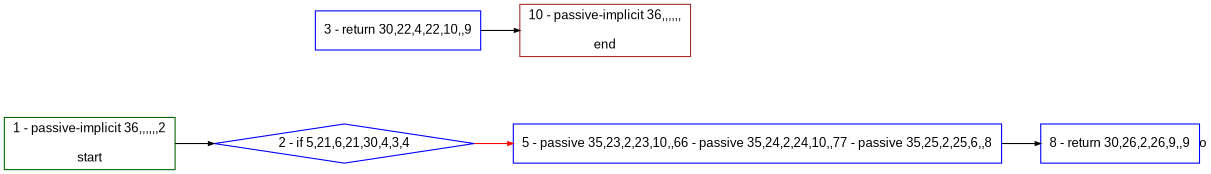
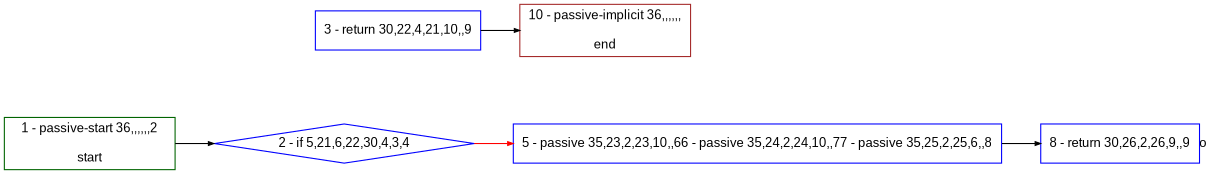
(398, 30) -> (398, 30)
(90, 144) -> (90, 144)
(344, 144) -> (344, 144)
